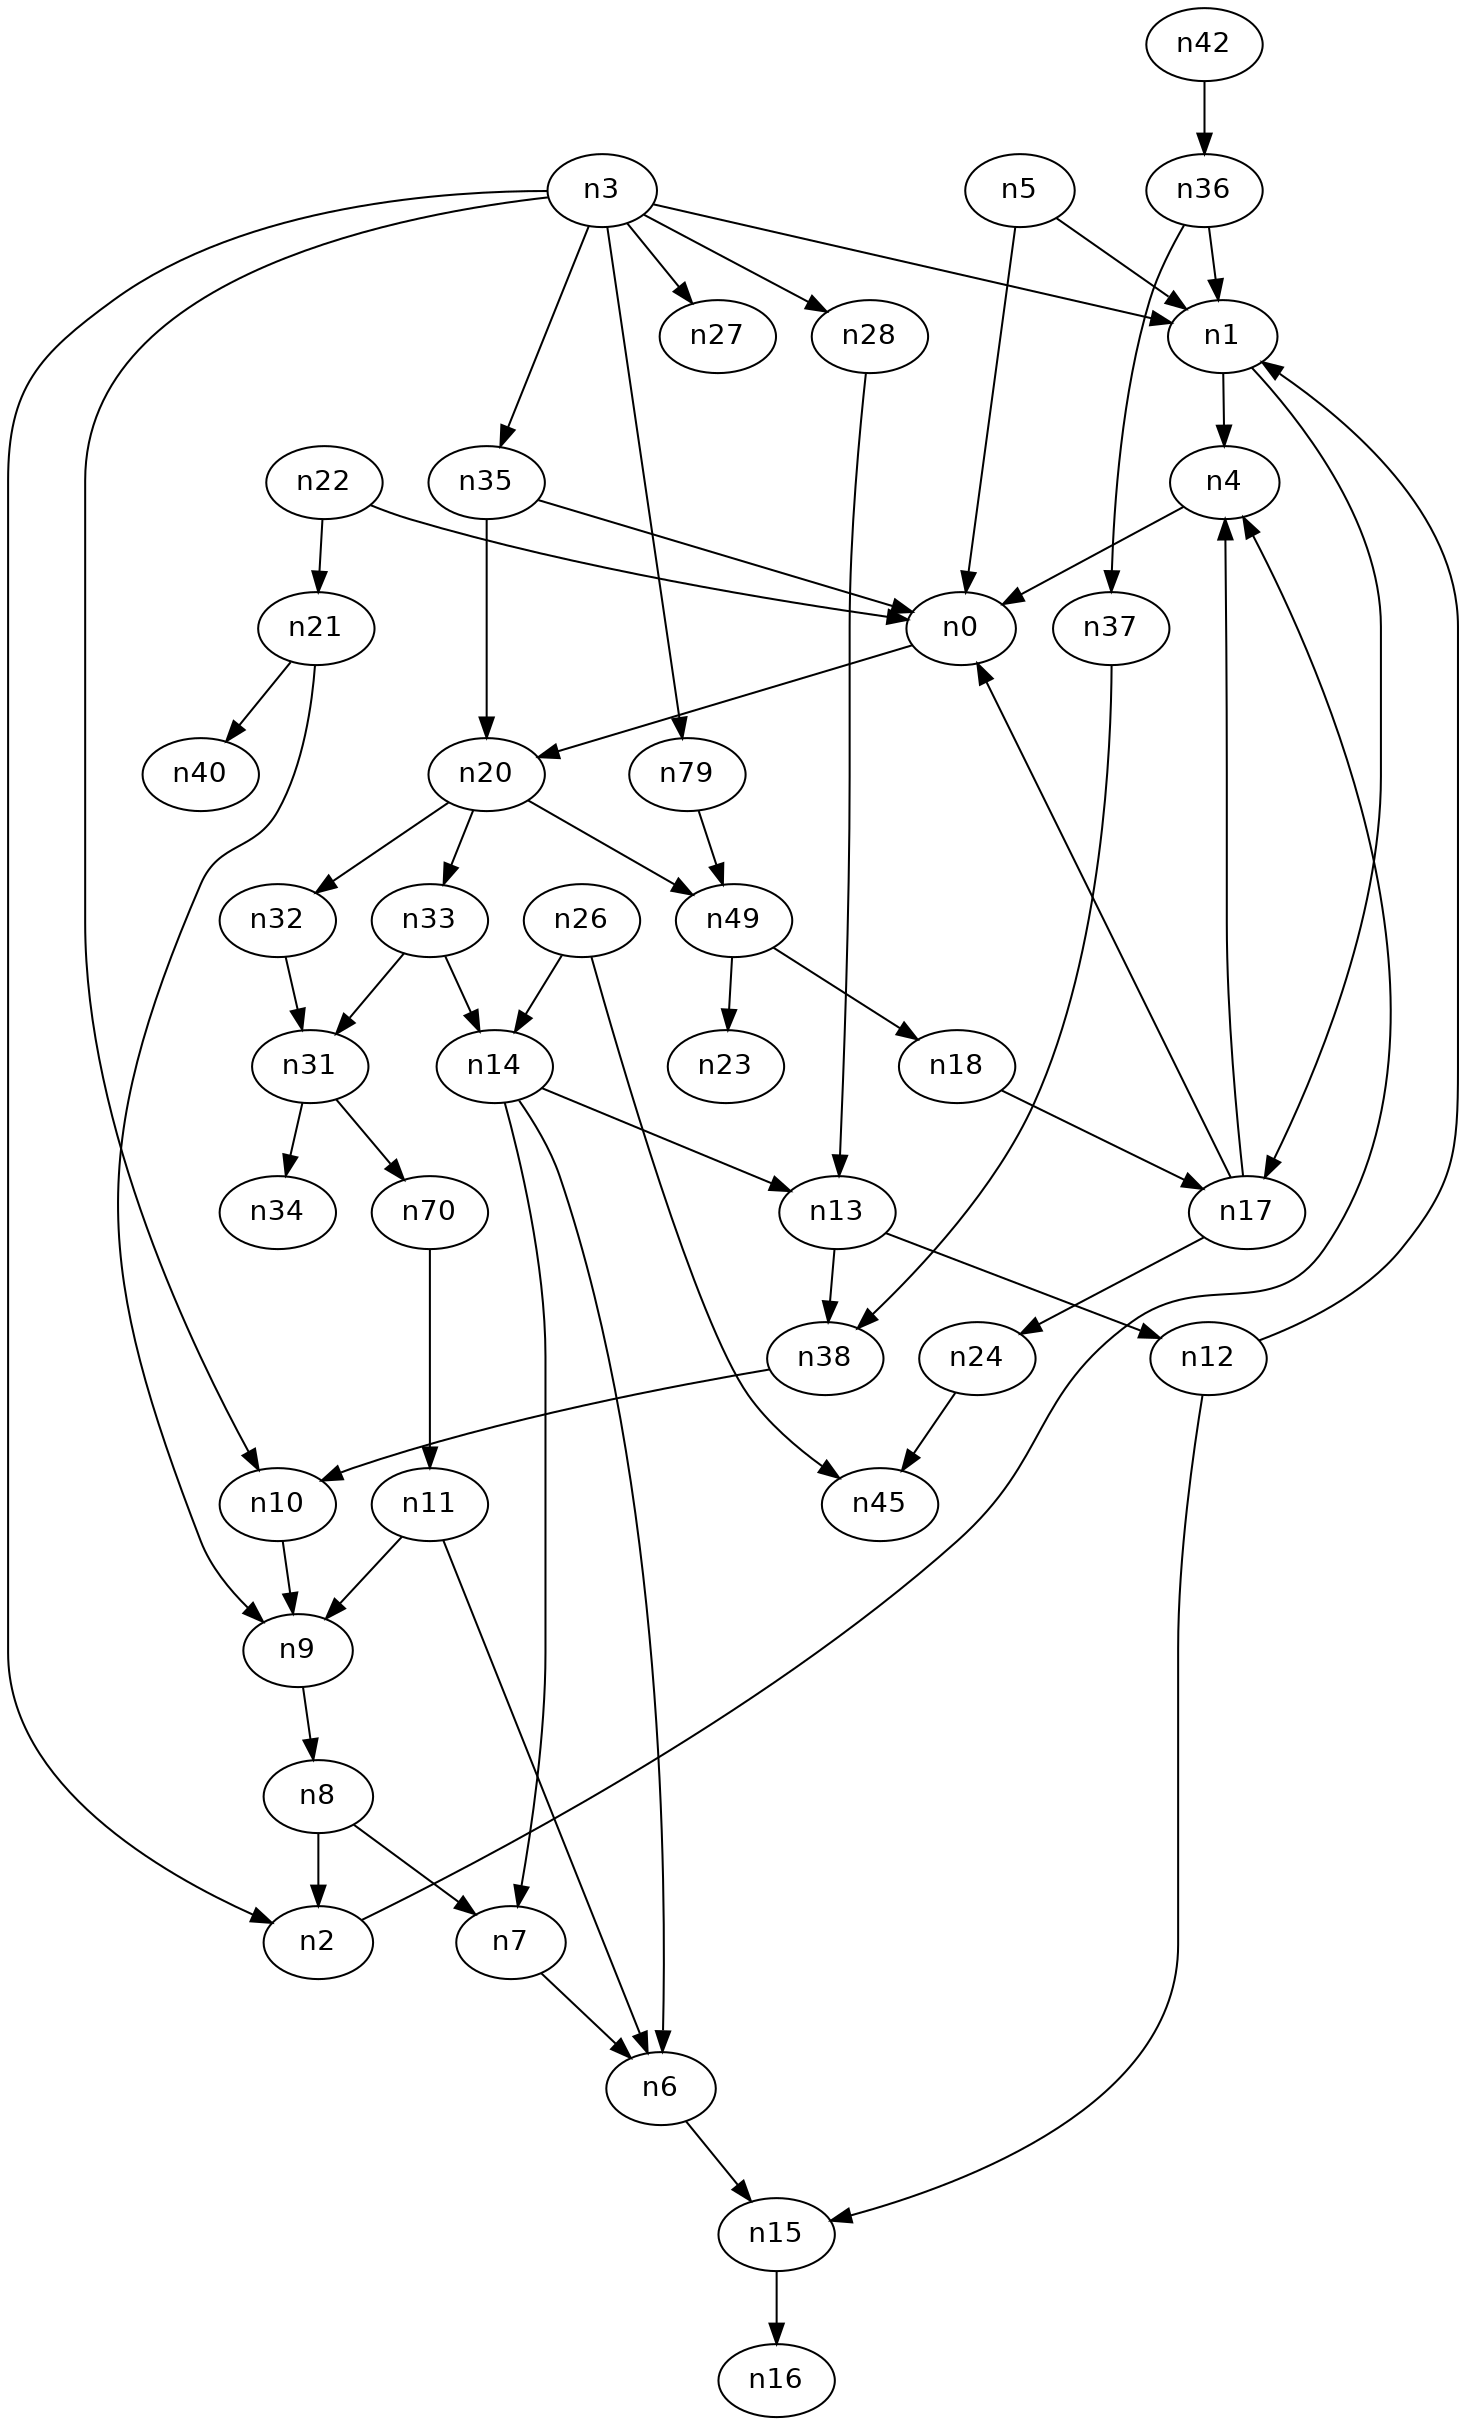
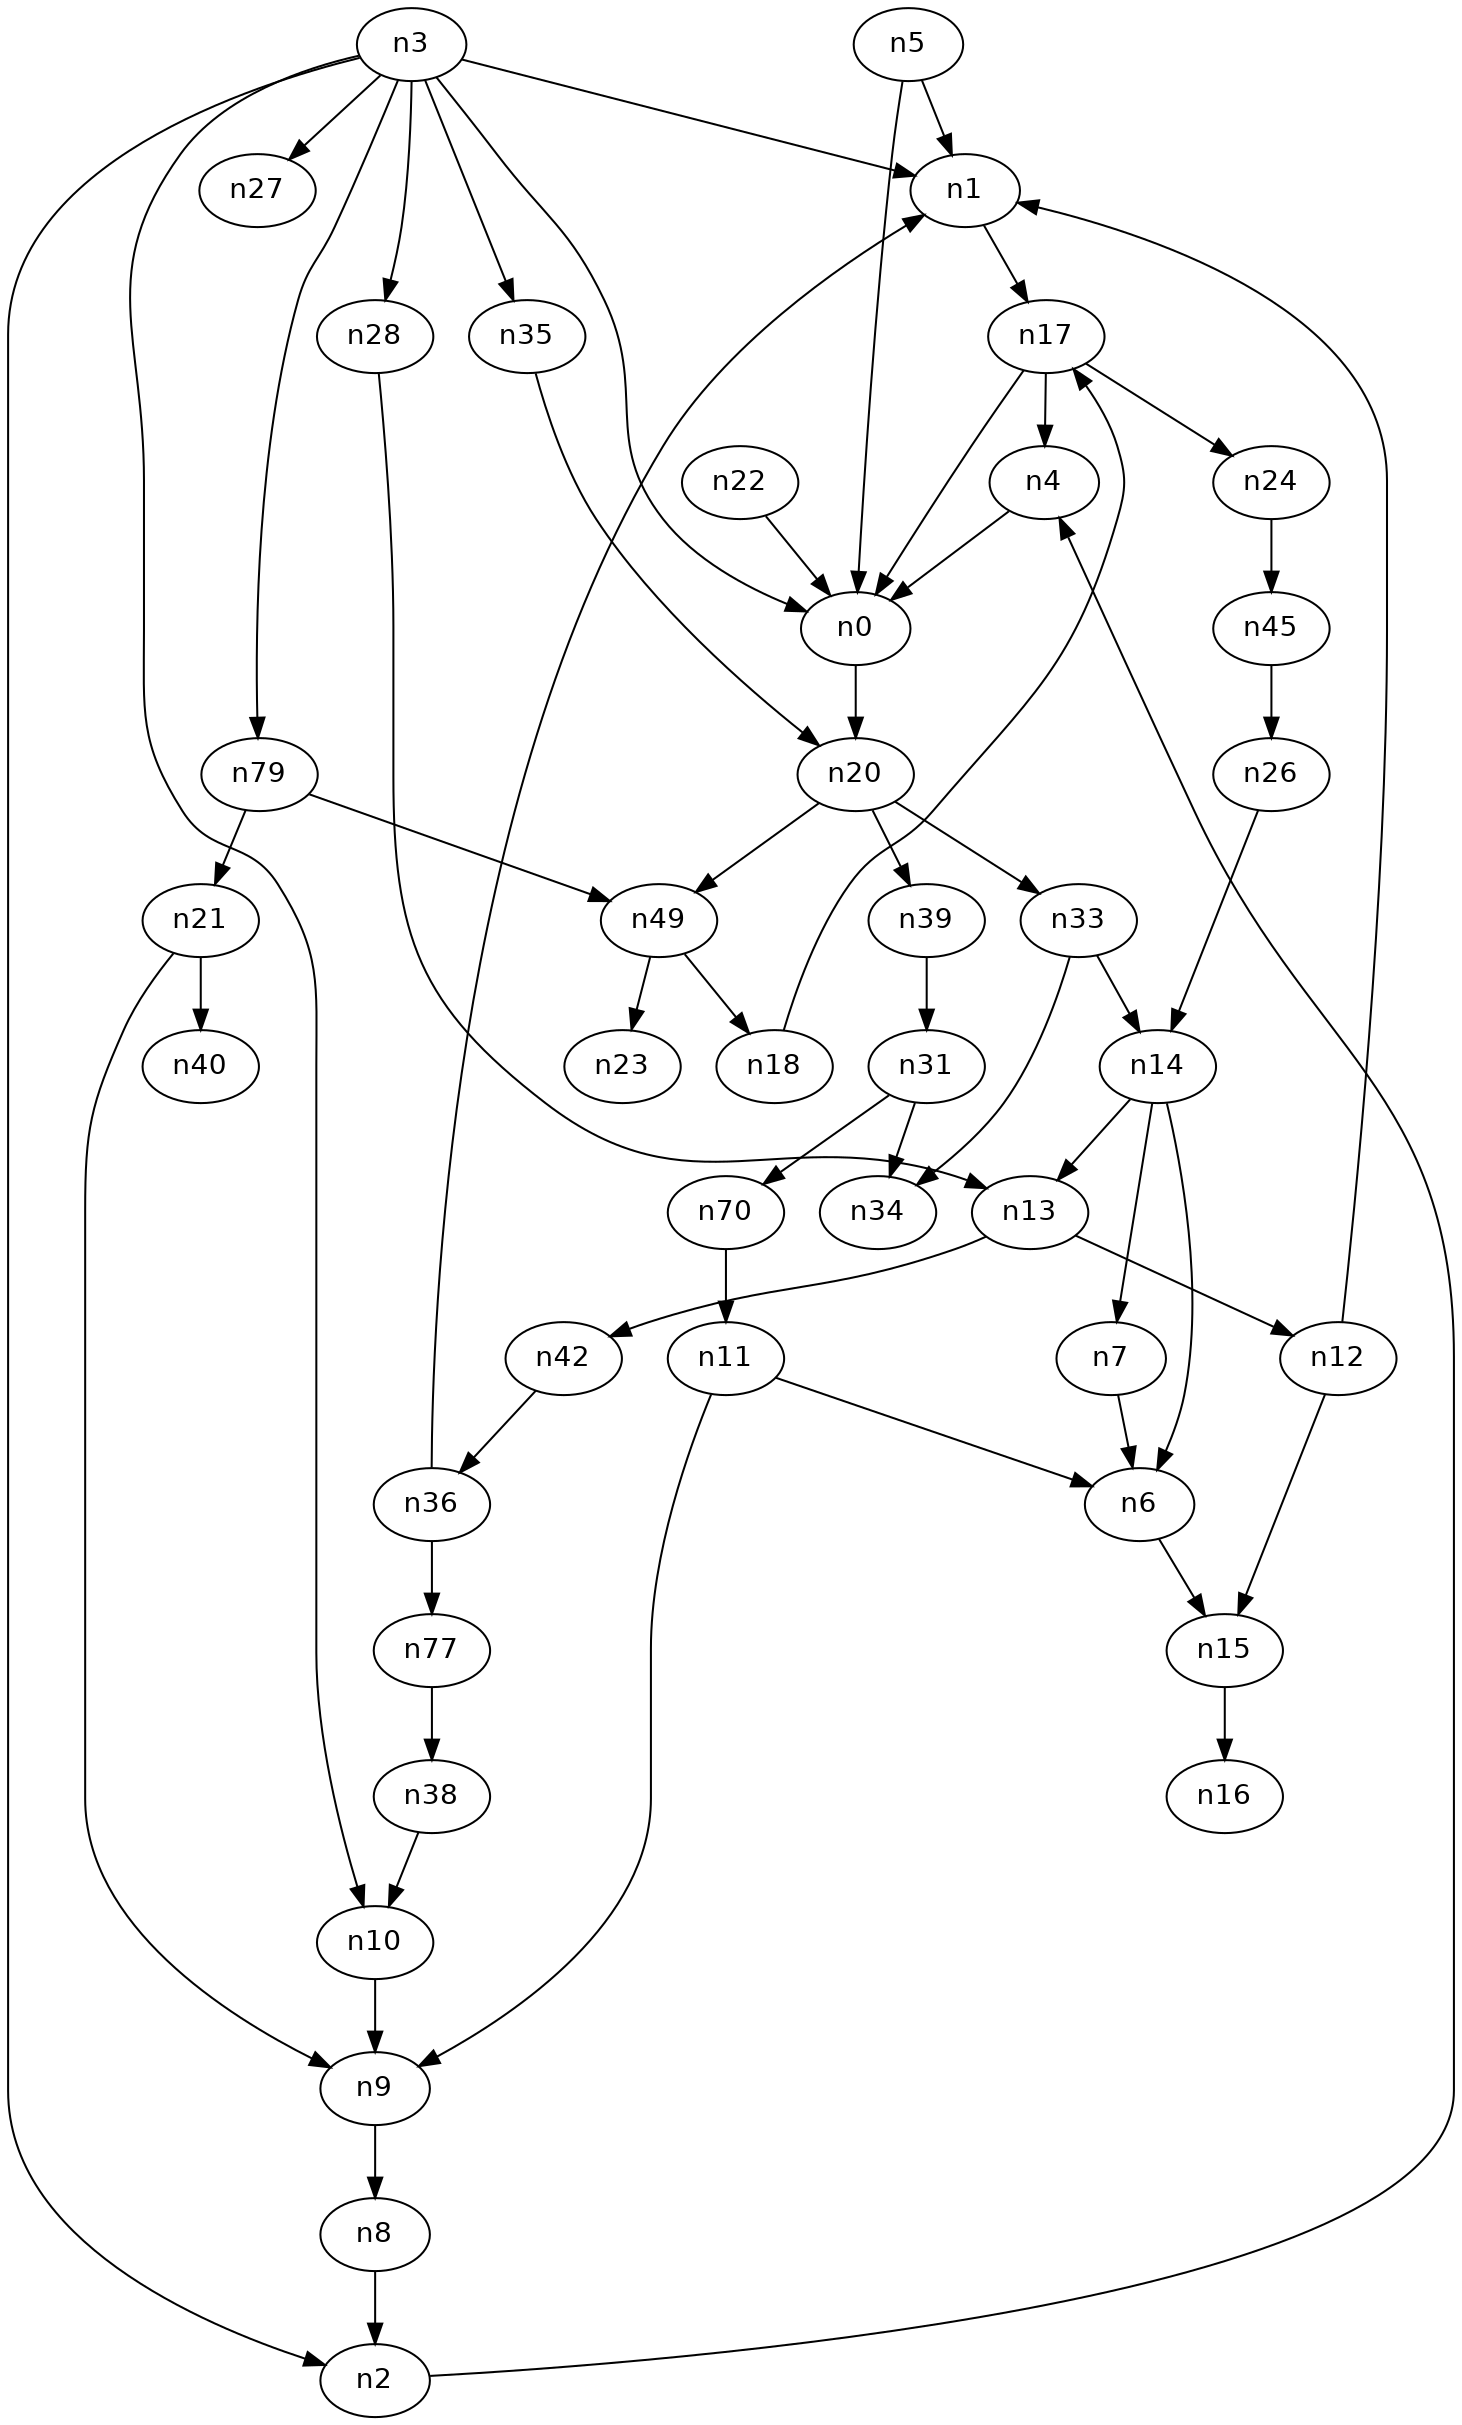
(1224, 400) -> none
(321, 546) -> (235, 836)
(715, 553) -> (620, 349)
(1111, 629) -> (432, 1651)
(278, 921) -> (927, 921)
(377, 986) -> (1021, 1077)
(676, 1229) -> (1271, 692)
(832, 1276) -> (809, 1286)
(406, 1863) -> none
